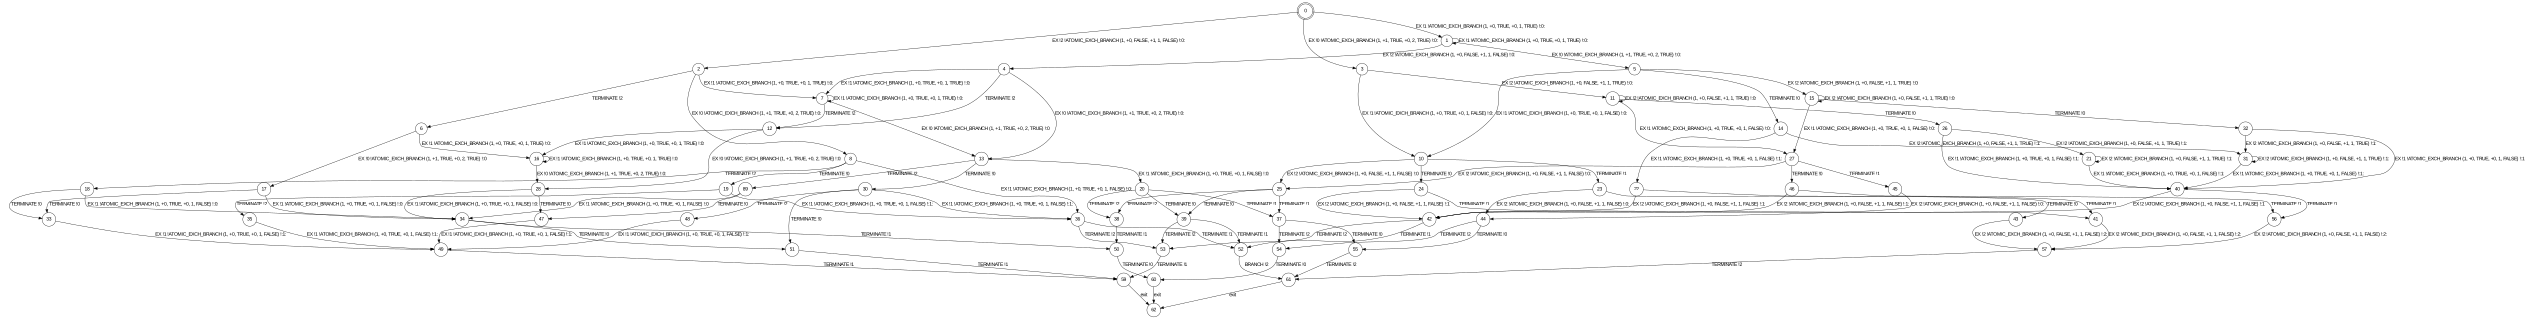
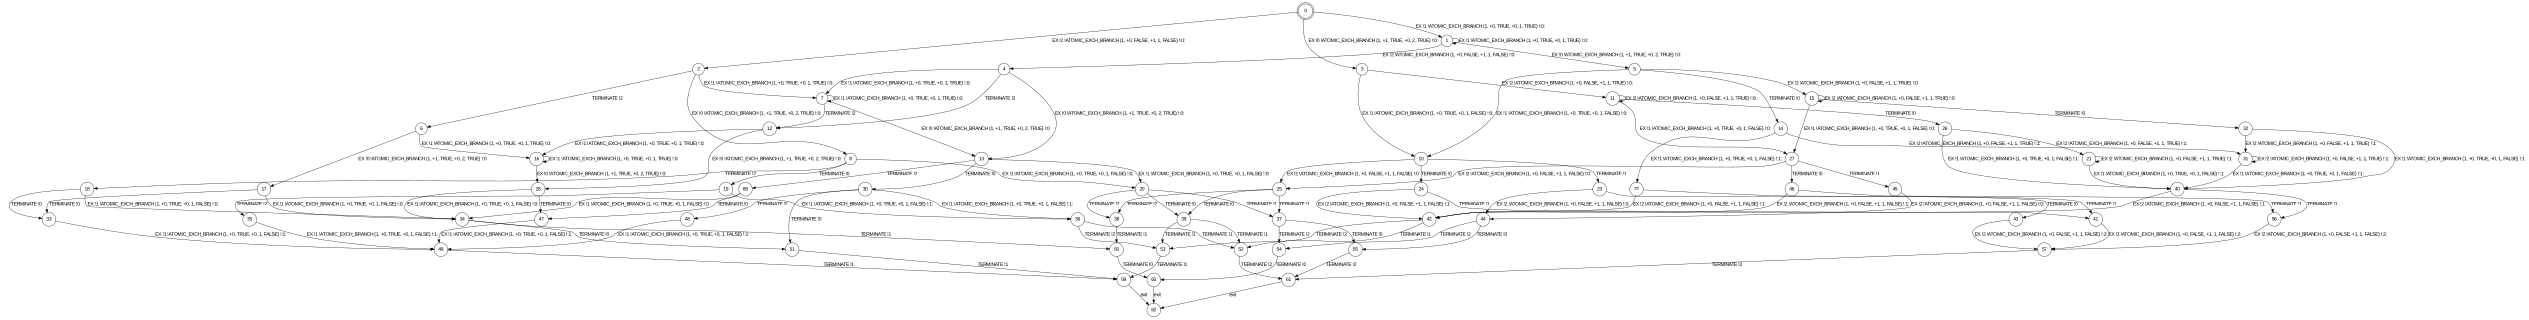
(968, 189) -> (995, 171)
(1180, 235) -> (1180, 235)
(1257, 265) -> (1257, 265)
